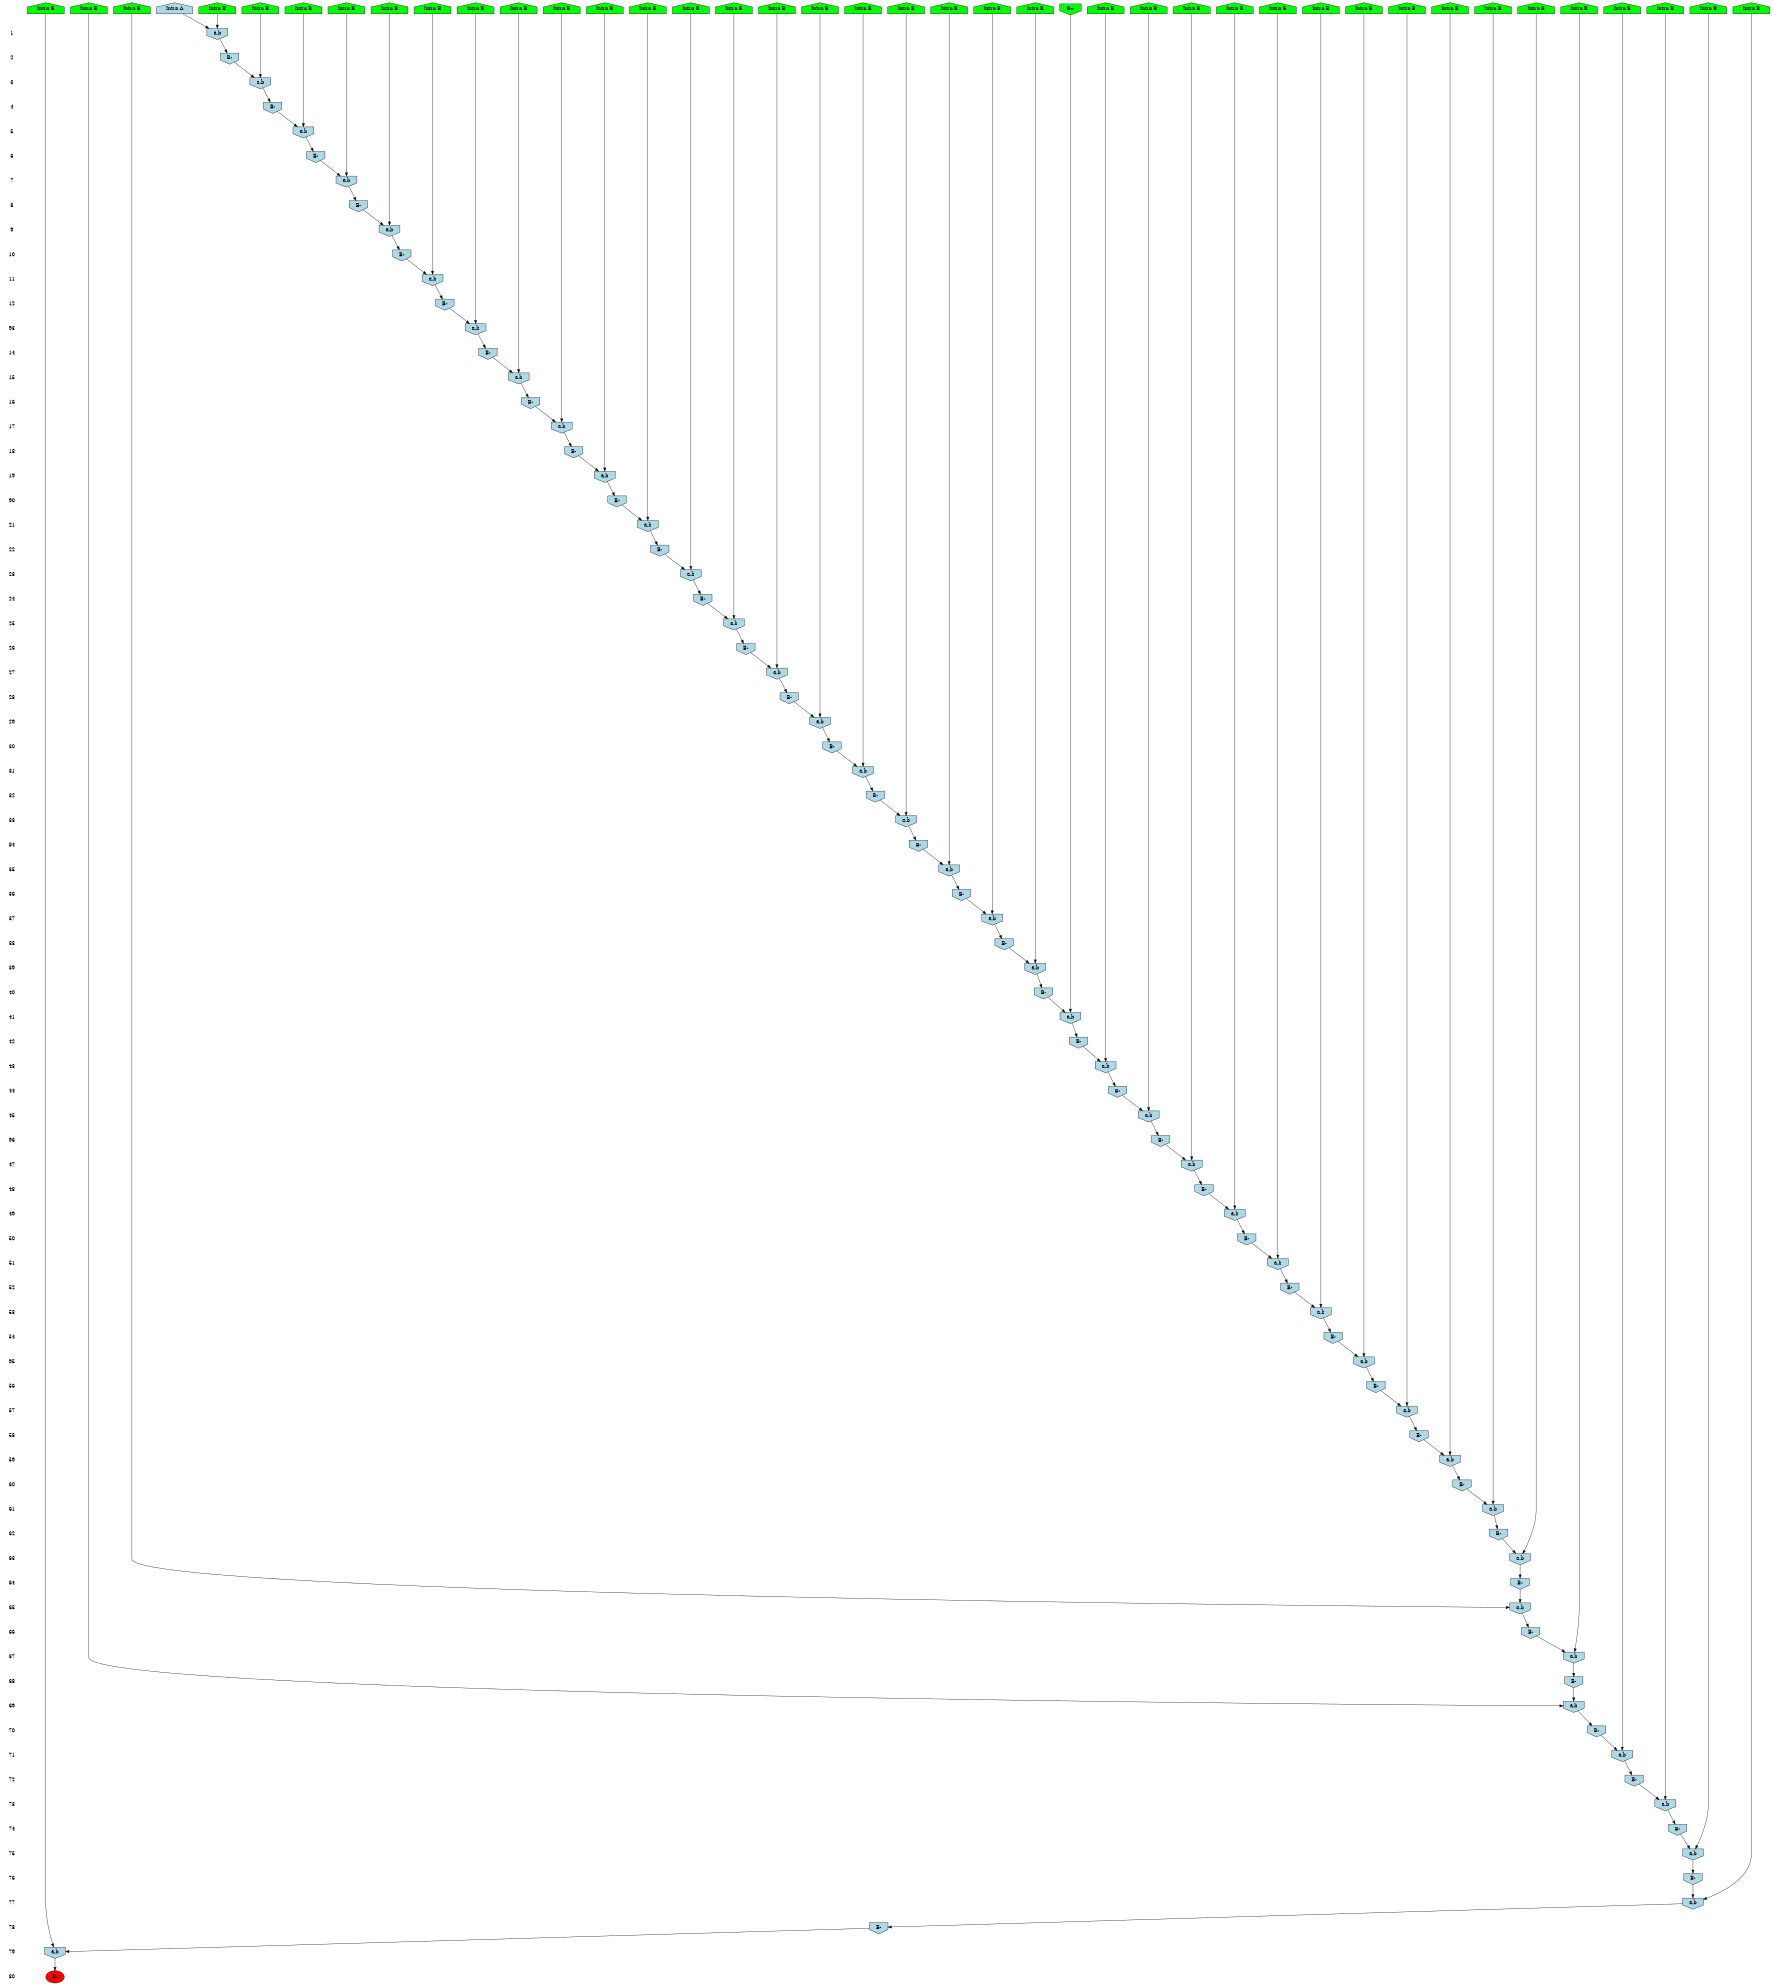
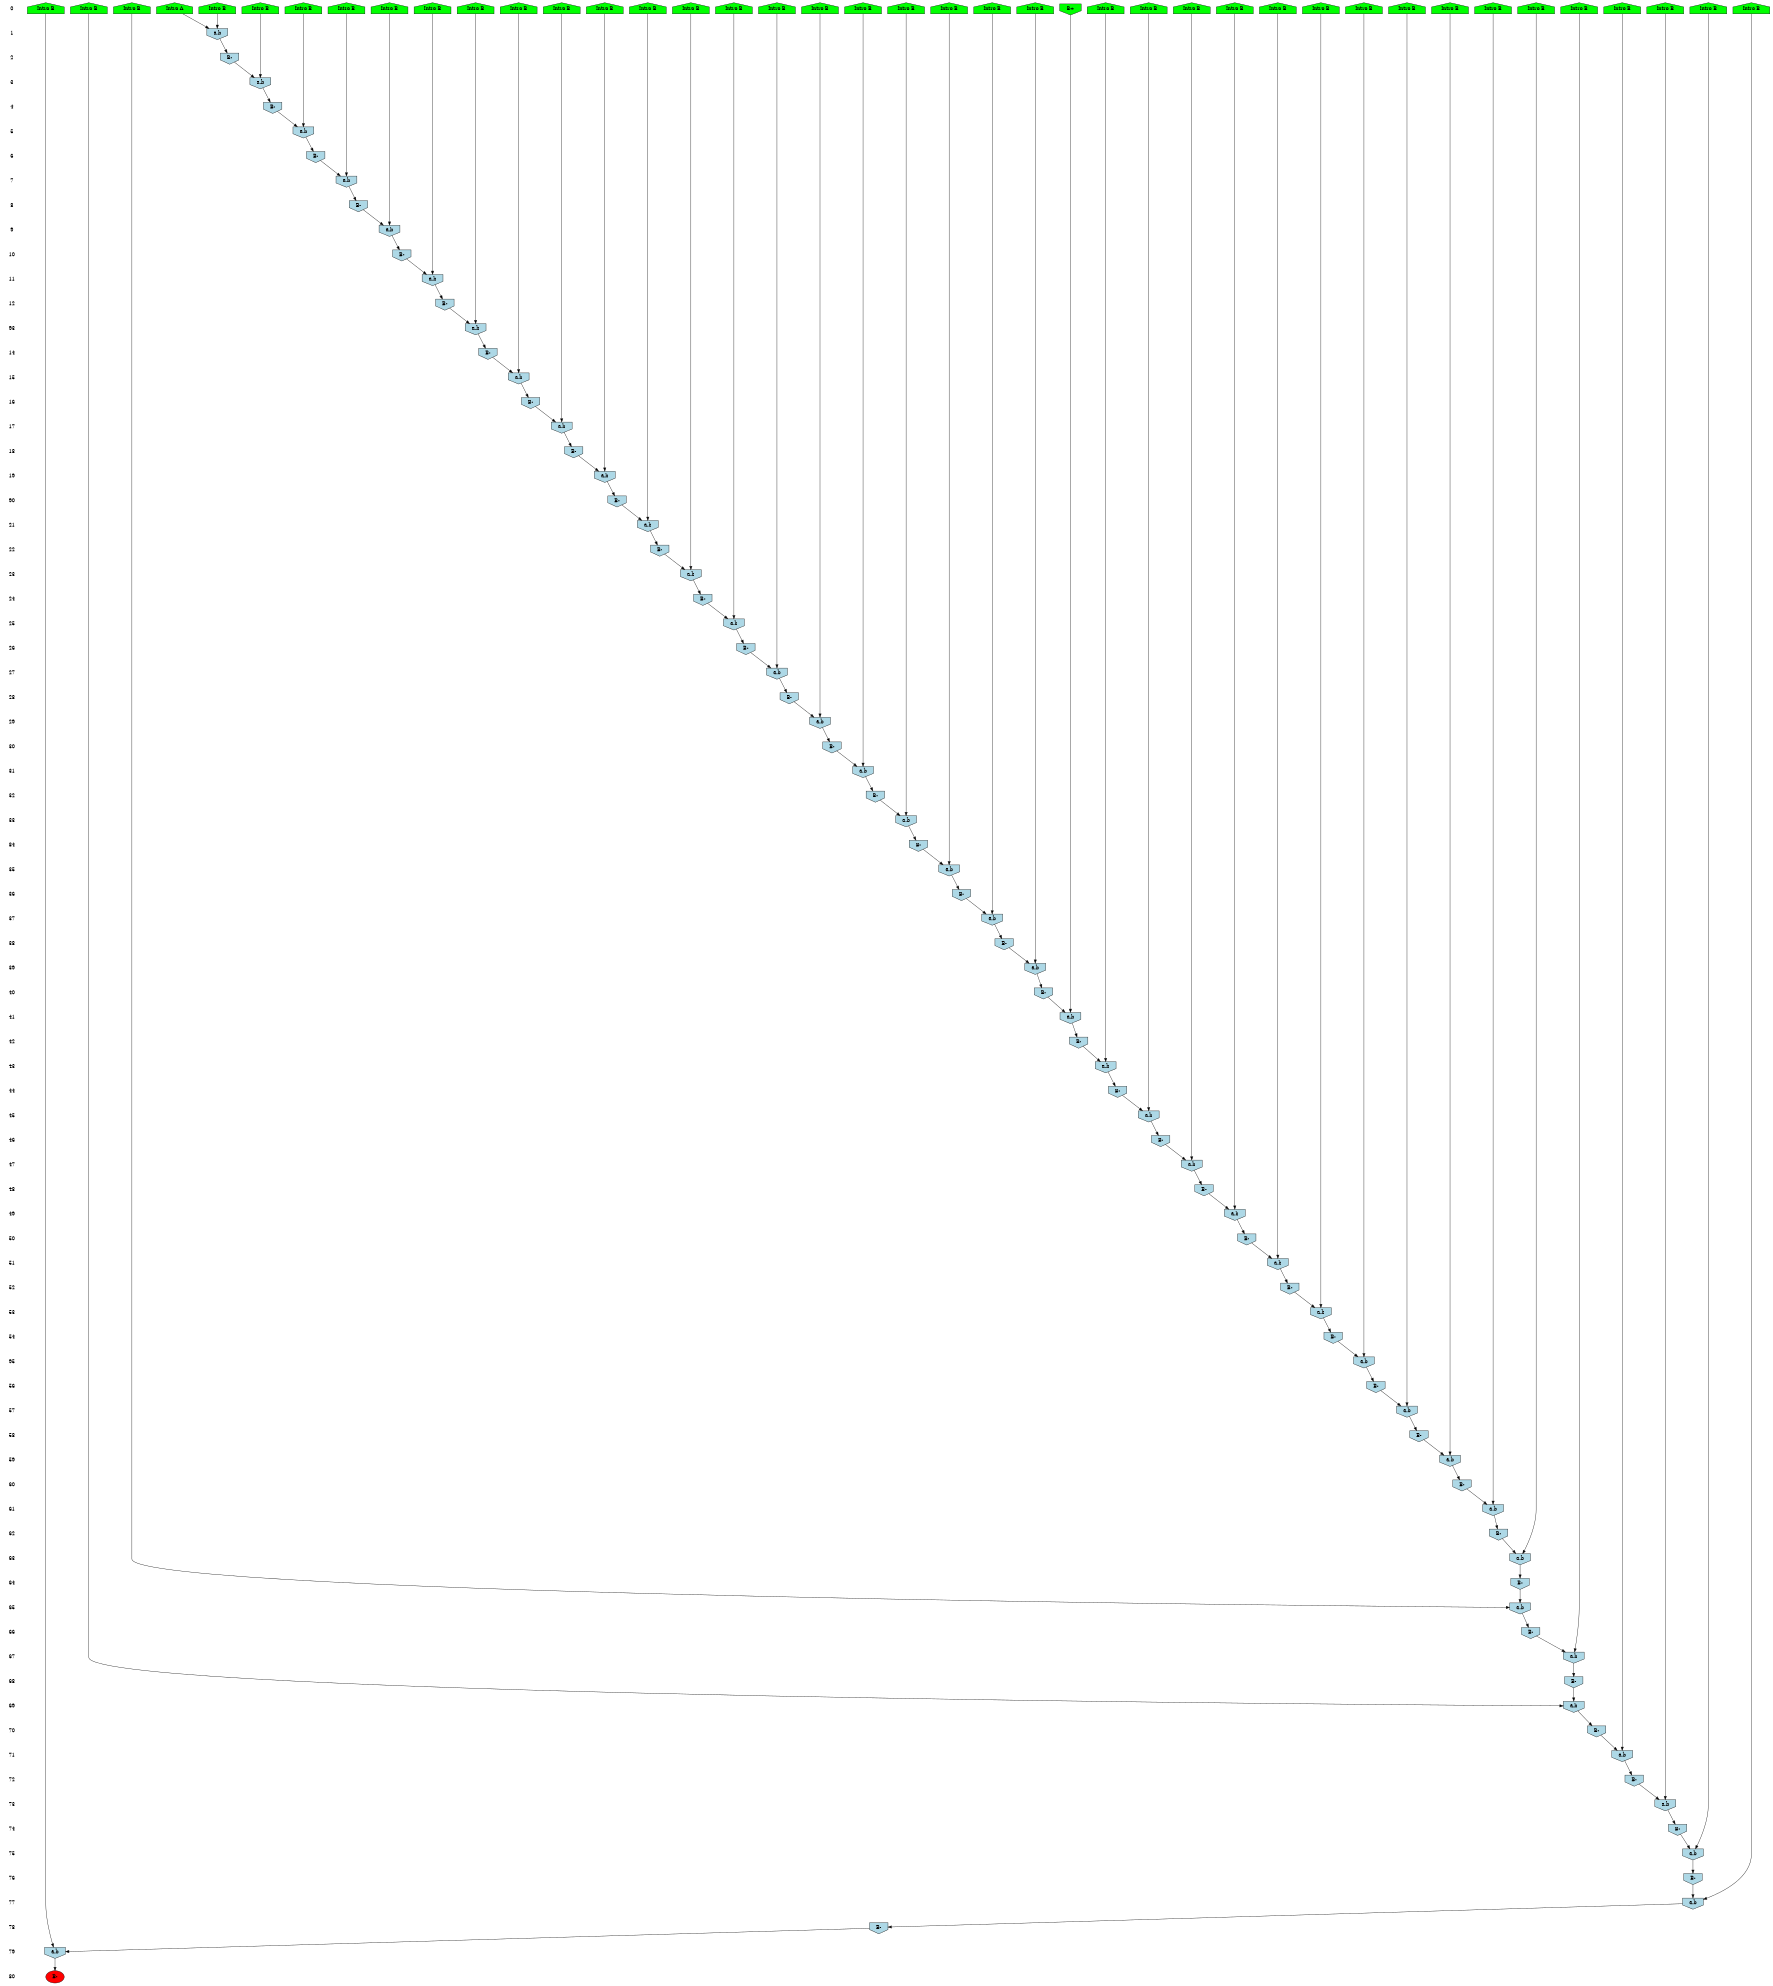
none -> (12, 9)
(175, 9) -> (175, 9)
(12, 1140) -> (12, 1140)
